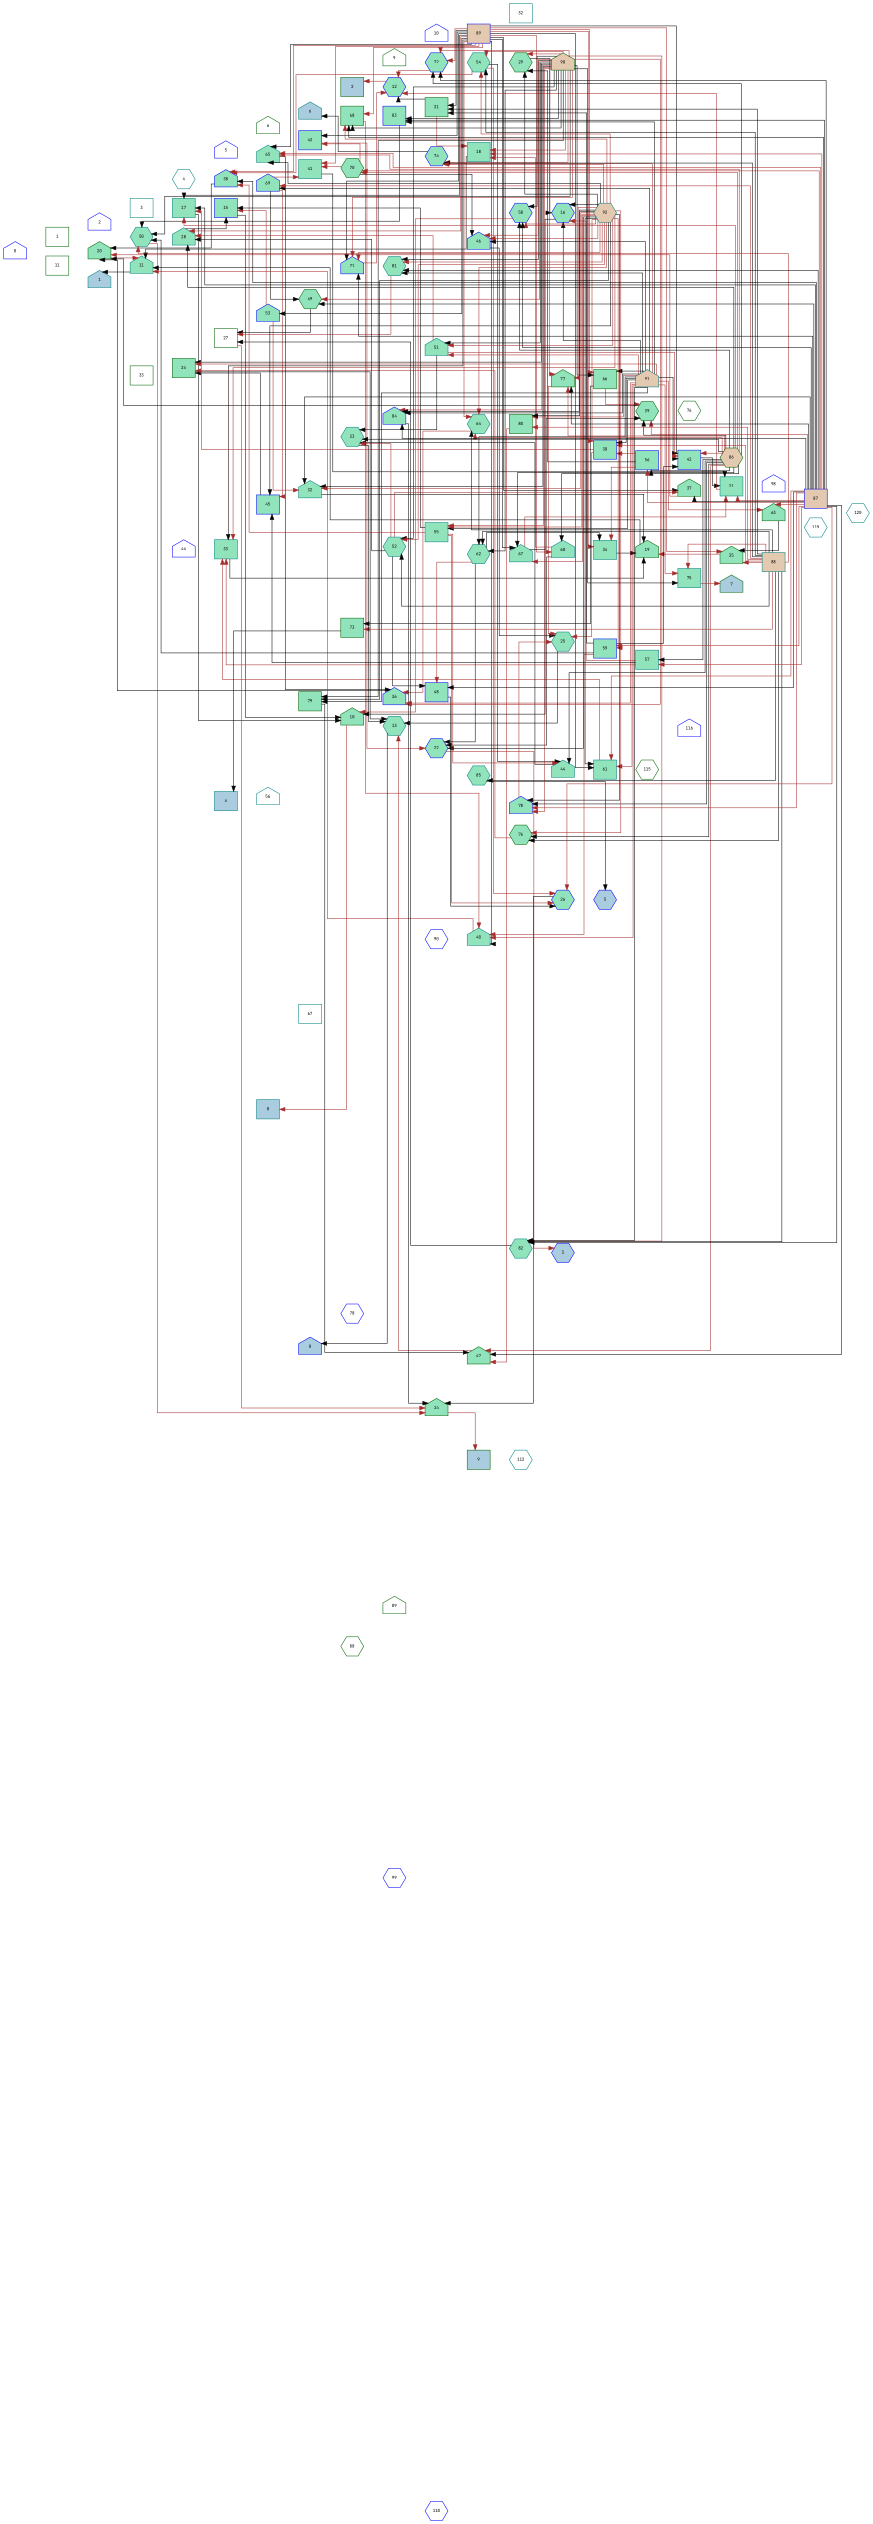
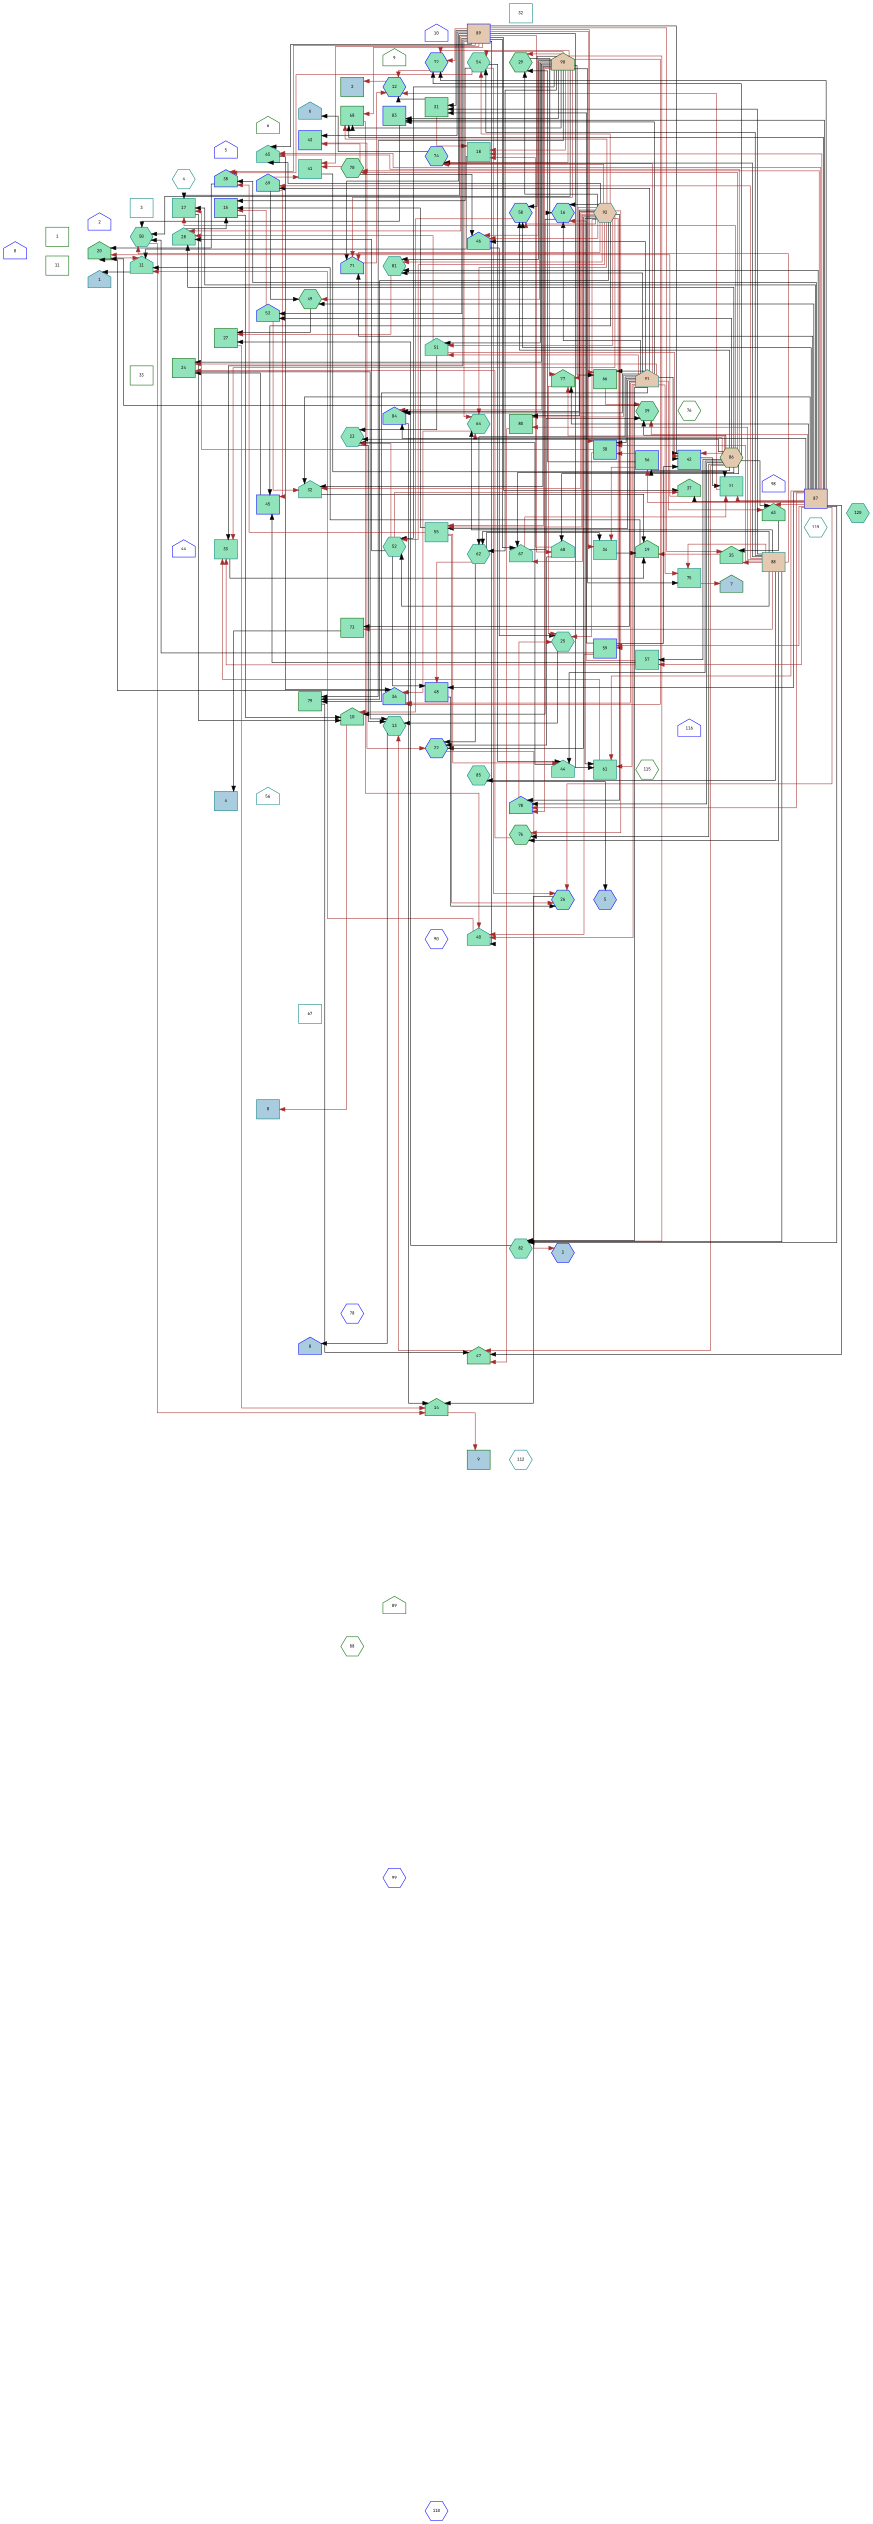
none -> (423, 201)
none -> (559, 318)
(226, 338) -> (226, 338)
none -> (760, 476)
(858, 513) -> (858, 513)
(554, 624) -> (625, 626)
